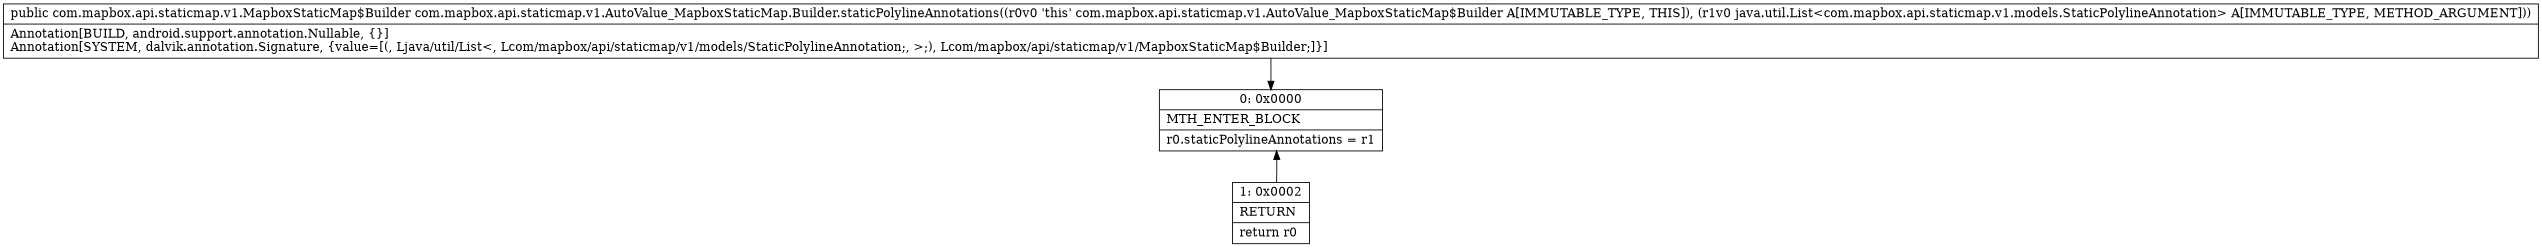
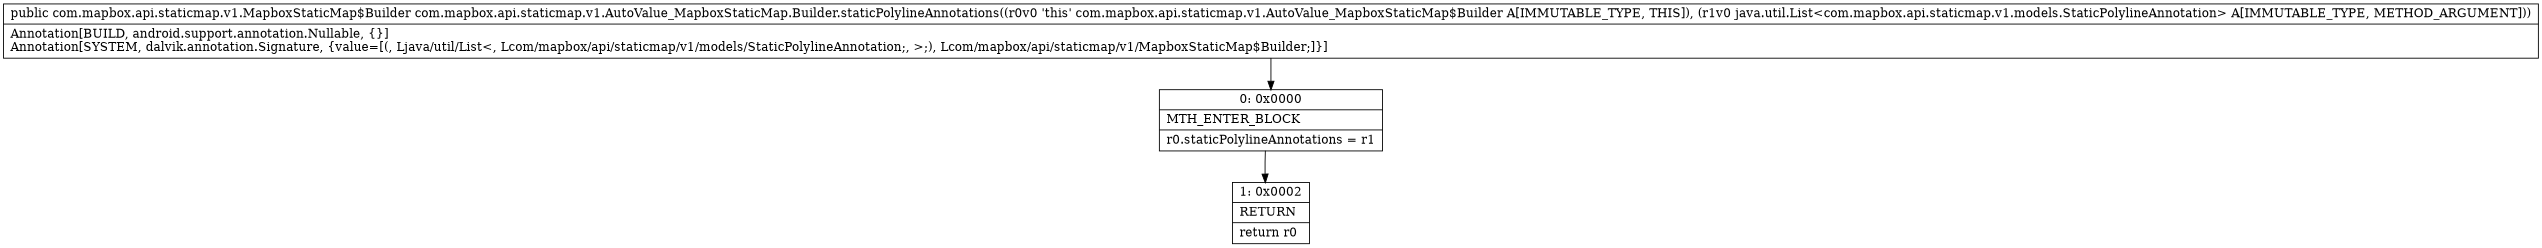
(1277, 171) -> (1265, 162)
